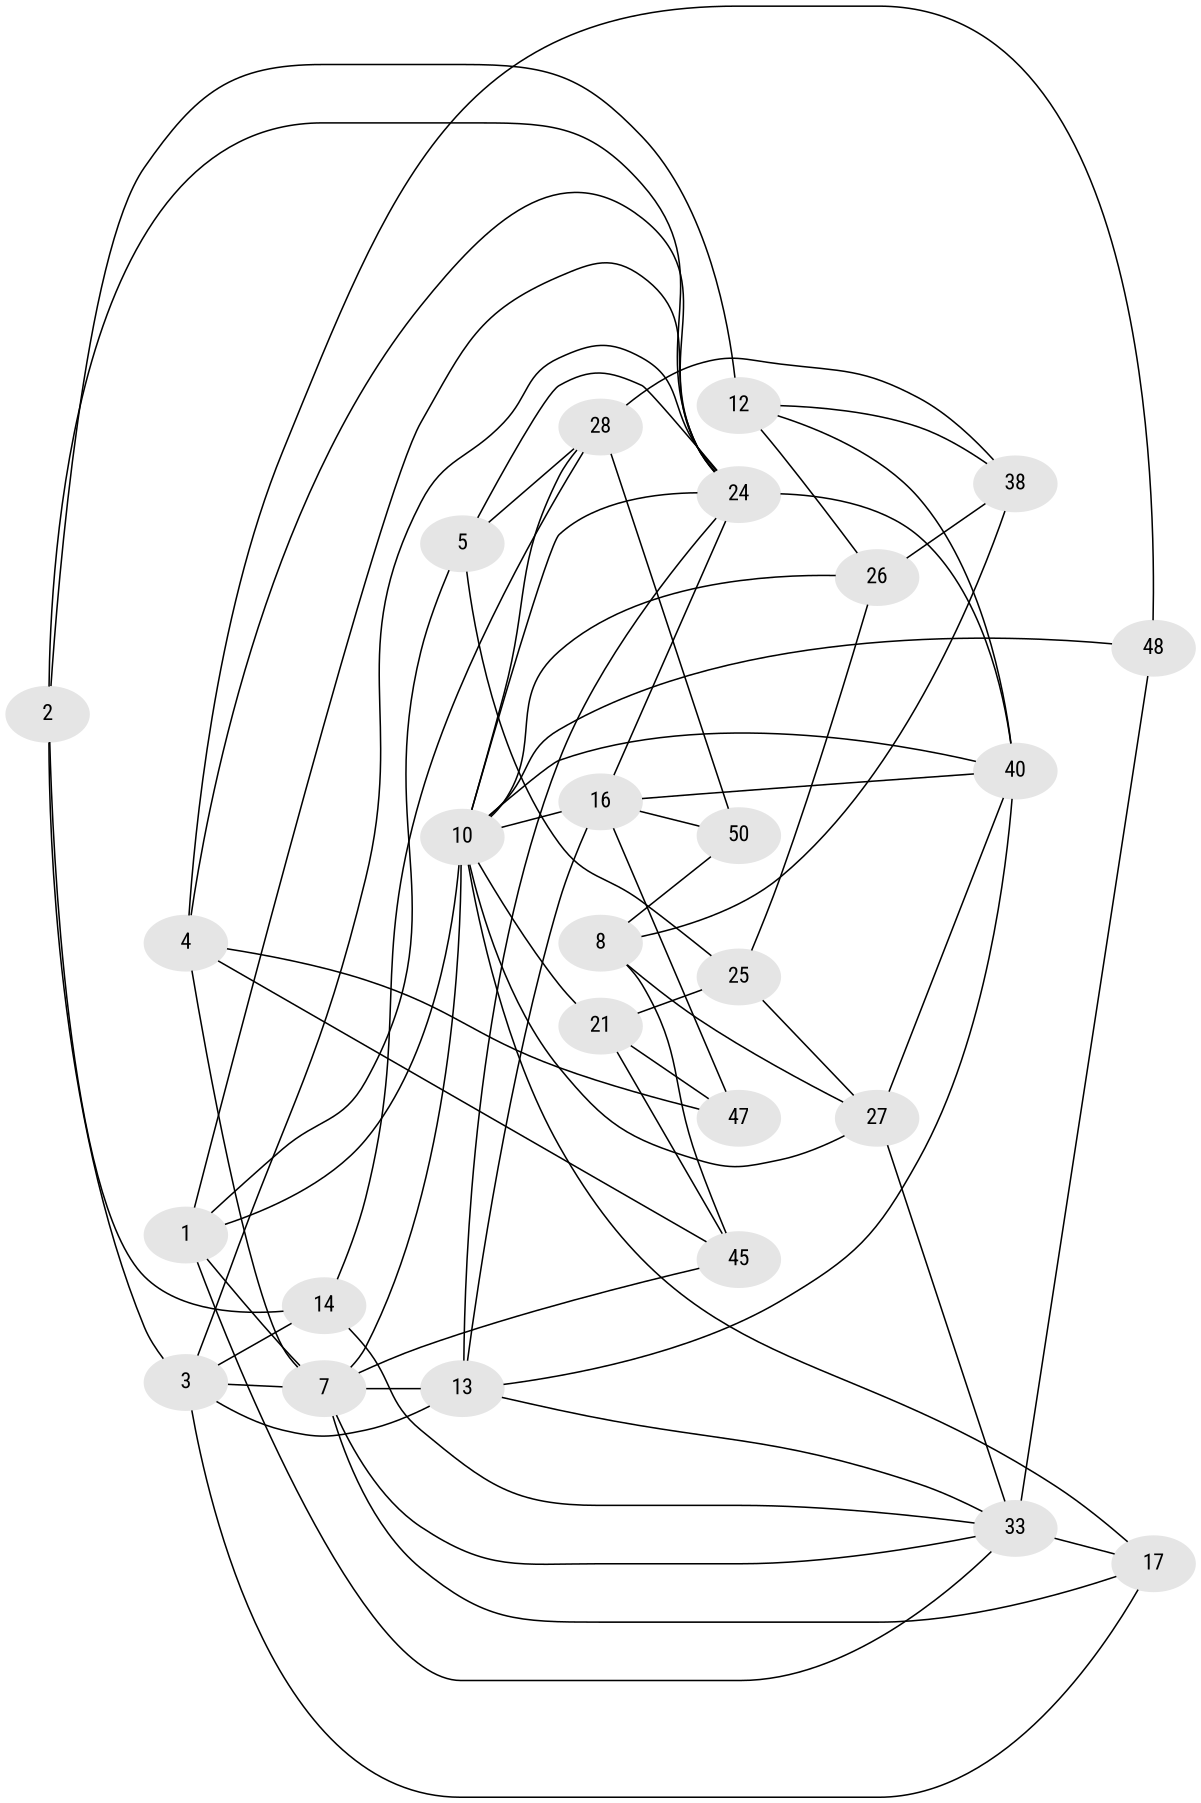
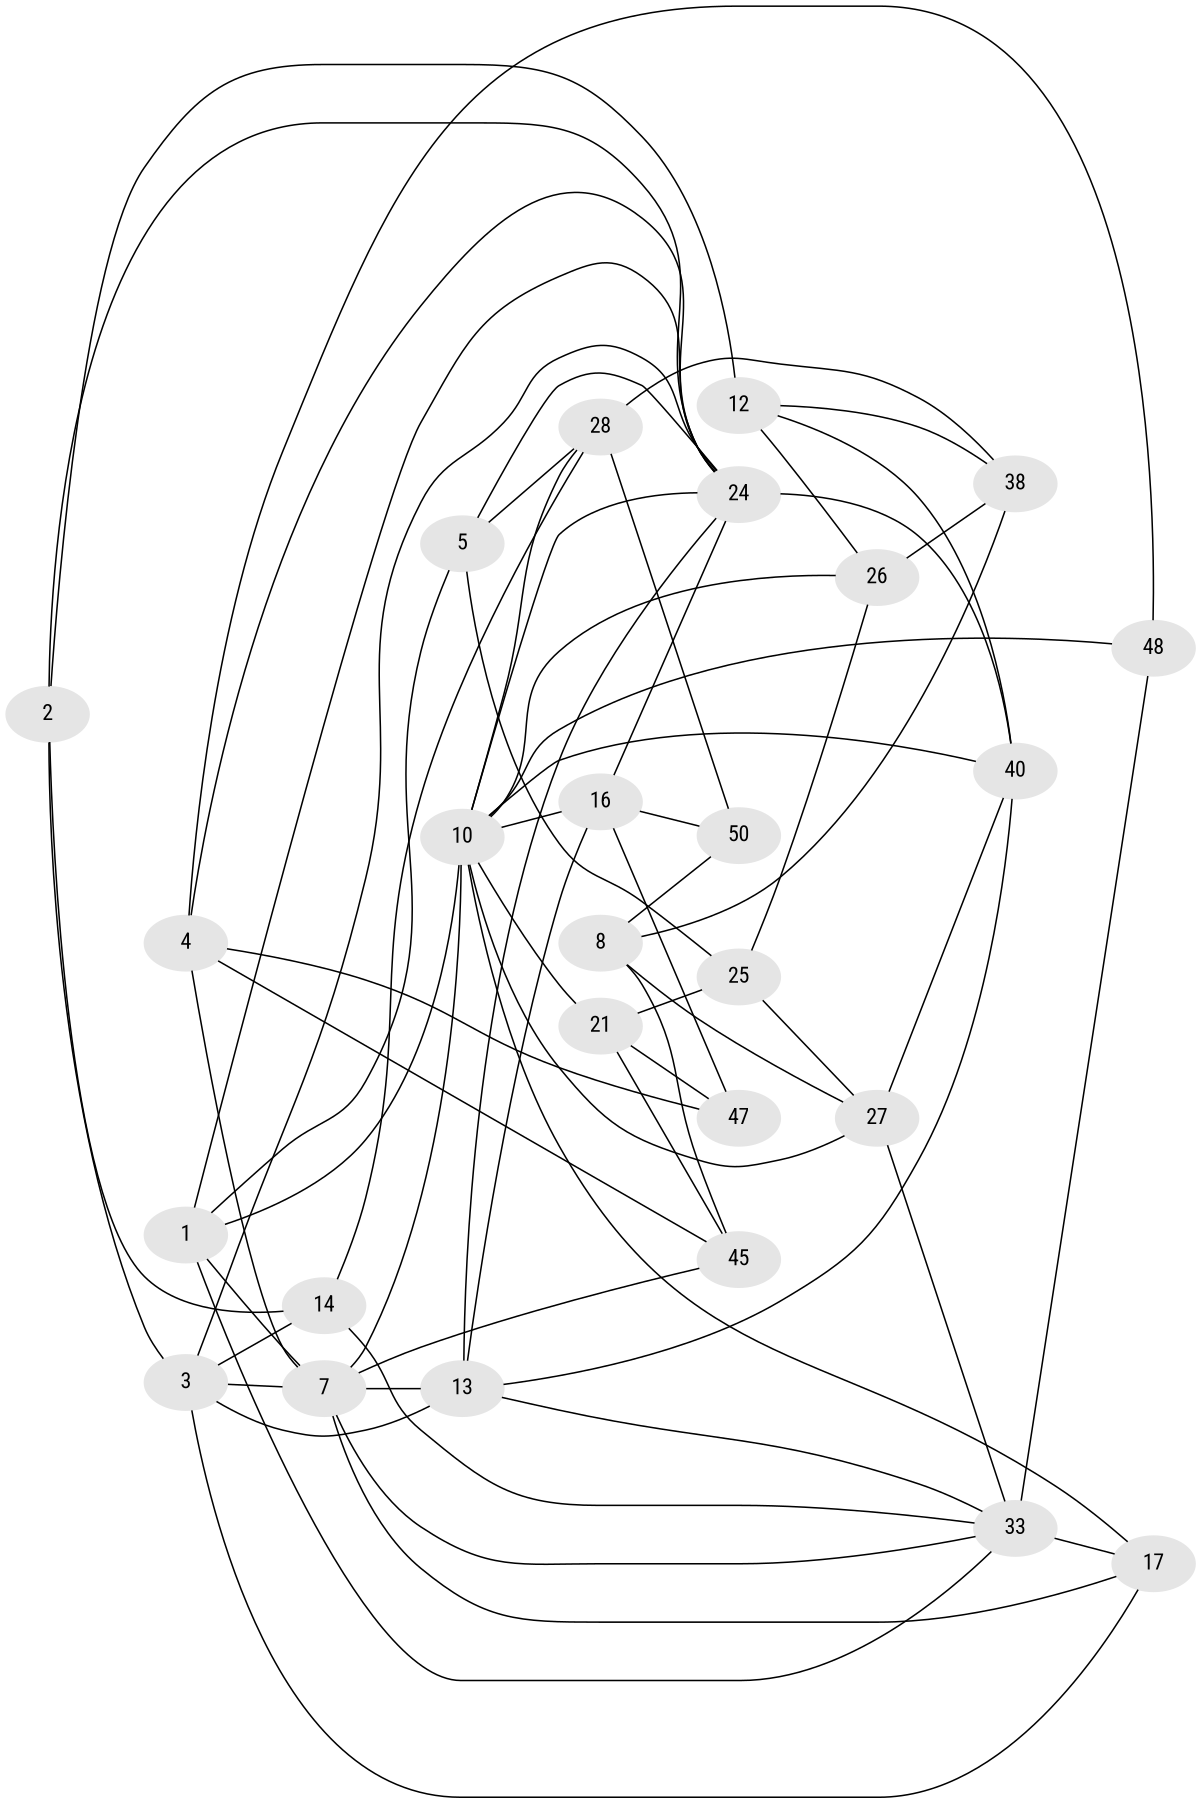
(800, 786) -> none
